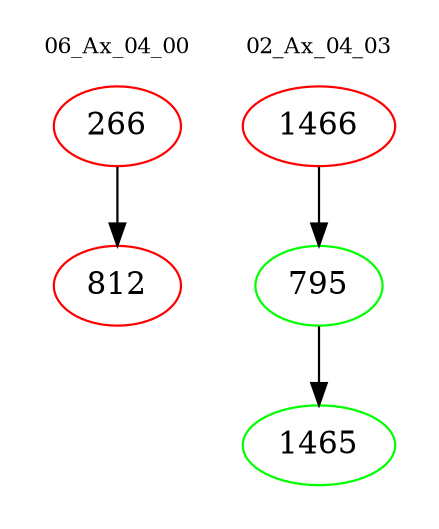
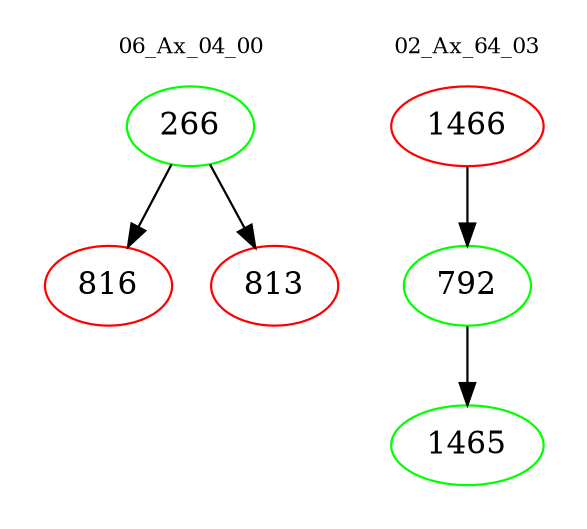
(319, 48) -> (467, 48)
(117, 126) -> (191, 126)
(117, 286) -> (109, 286)
none -> (275, 286)
(319, 286) -> (467, 286)
